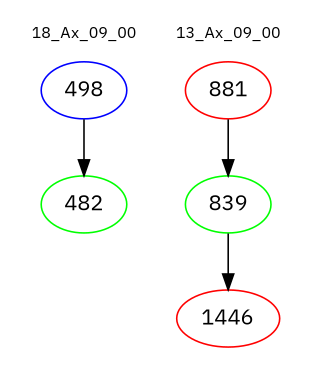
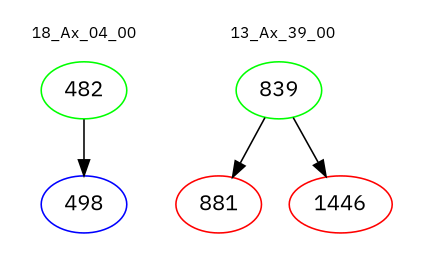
(85, 34) -> (85, 34)
(229, 34) -> (284, 34)
(84, 140) -> (84, 140)
(228, 140) -> (253, 140)
